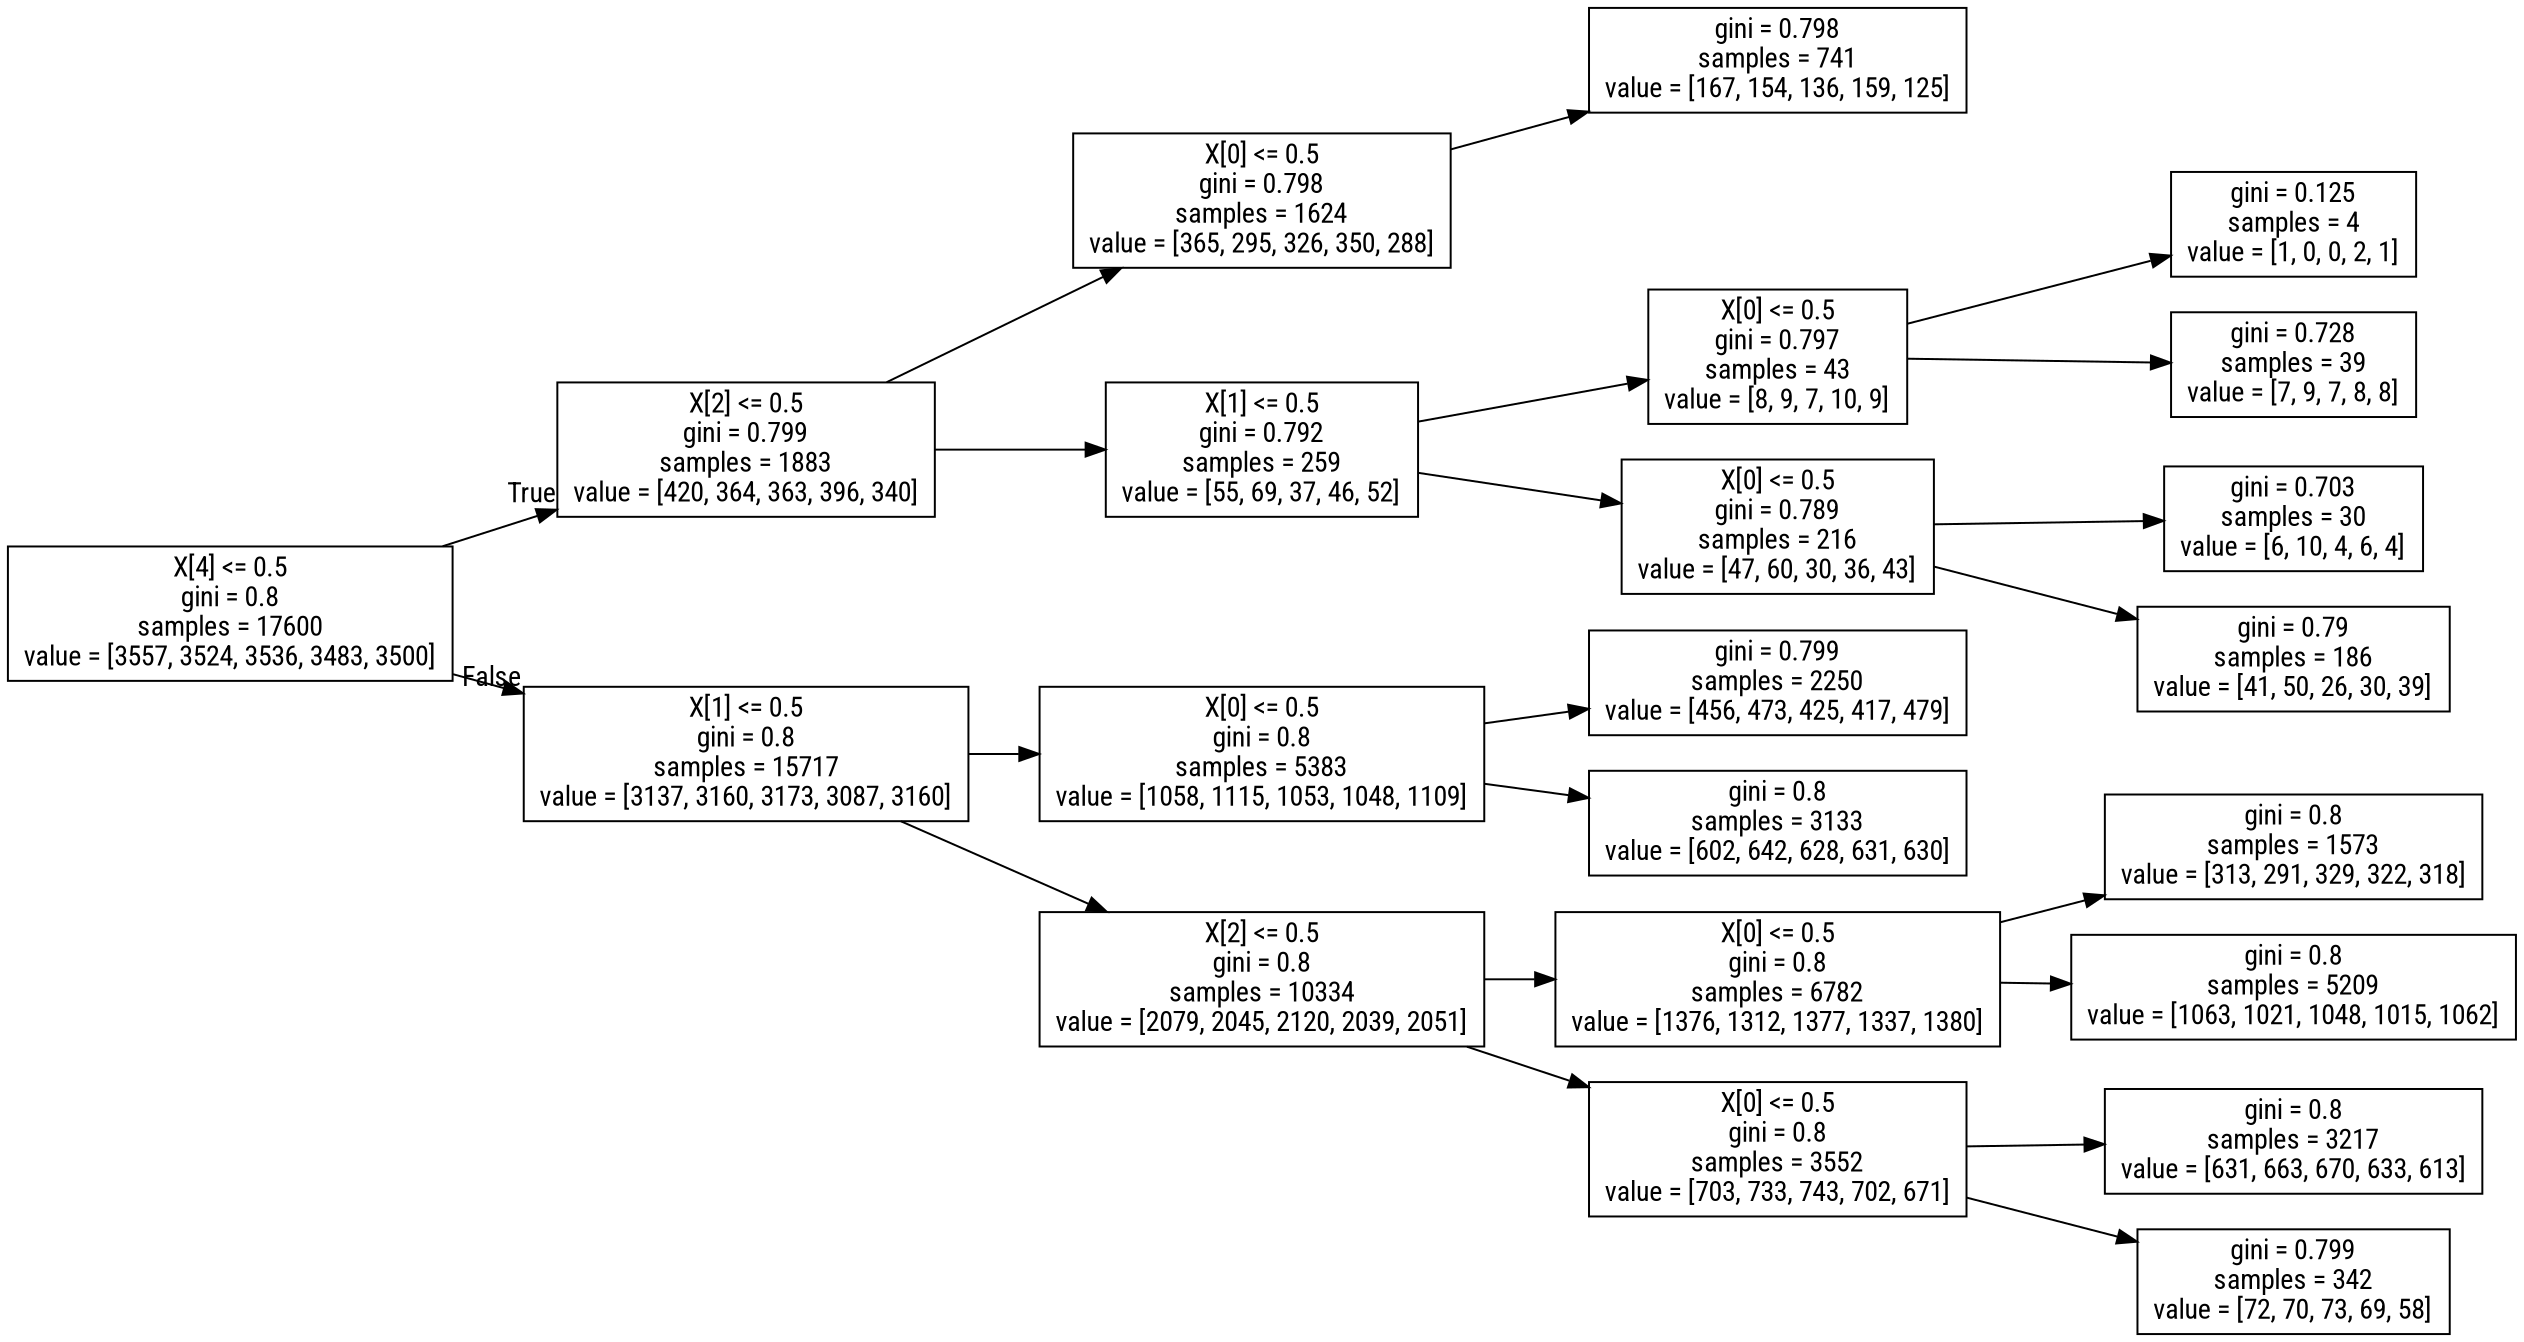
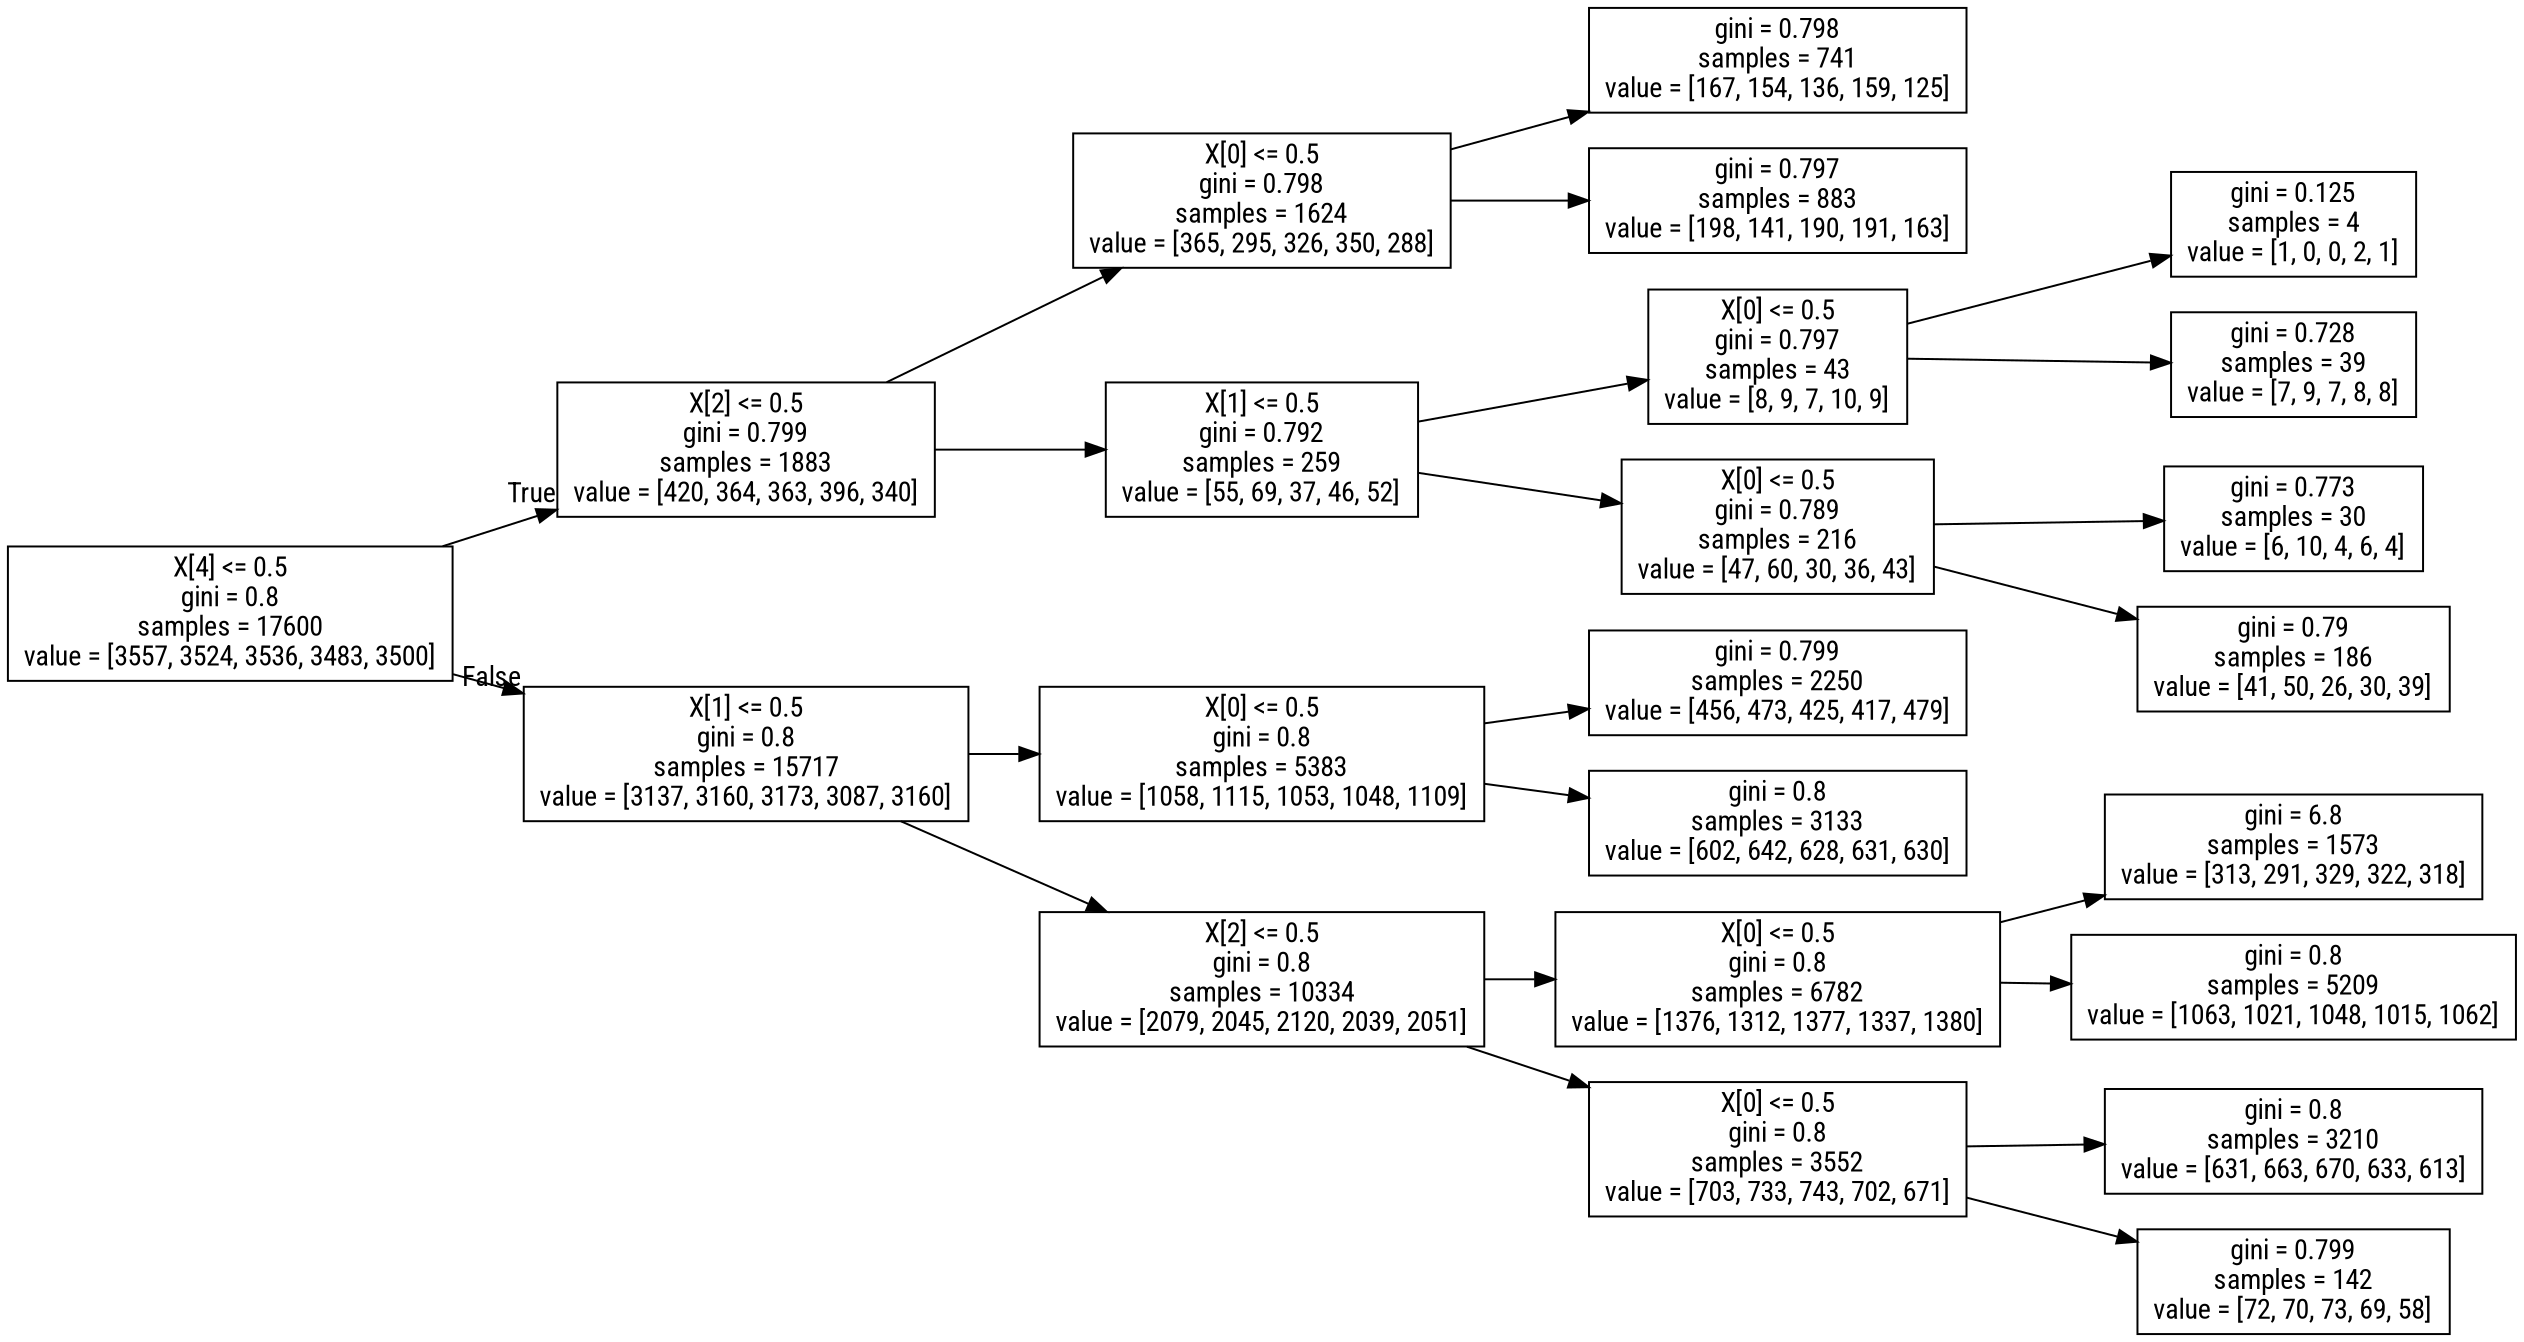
none -> (1778, 201)
(2294, 519) -> (2294, 519)
(2294, 847) -> (2294, 847)
(2294, 1141) -> (2294, 1141)
(2294, 1282) -> (2294, 1282)
